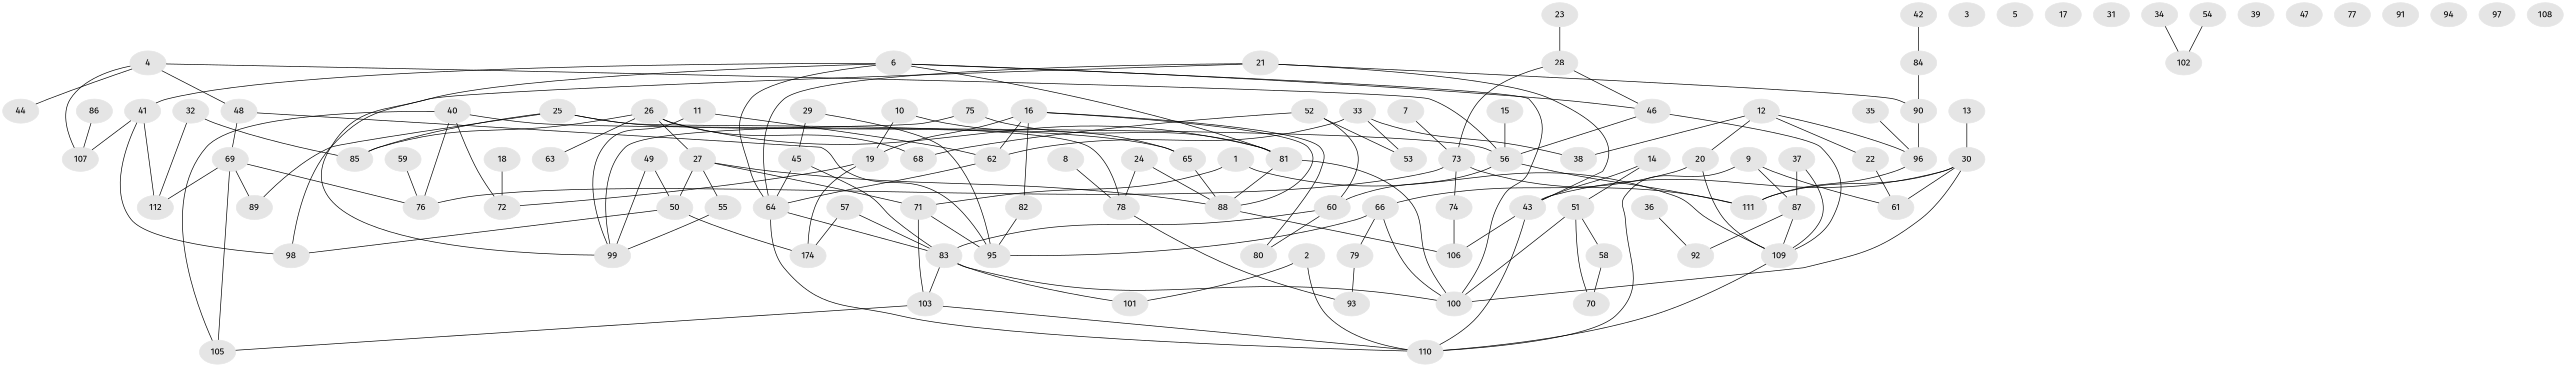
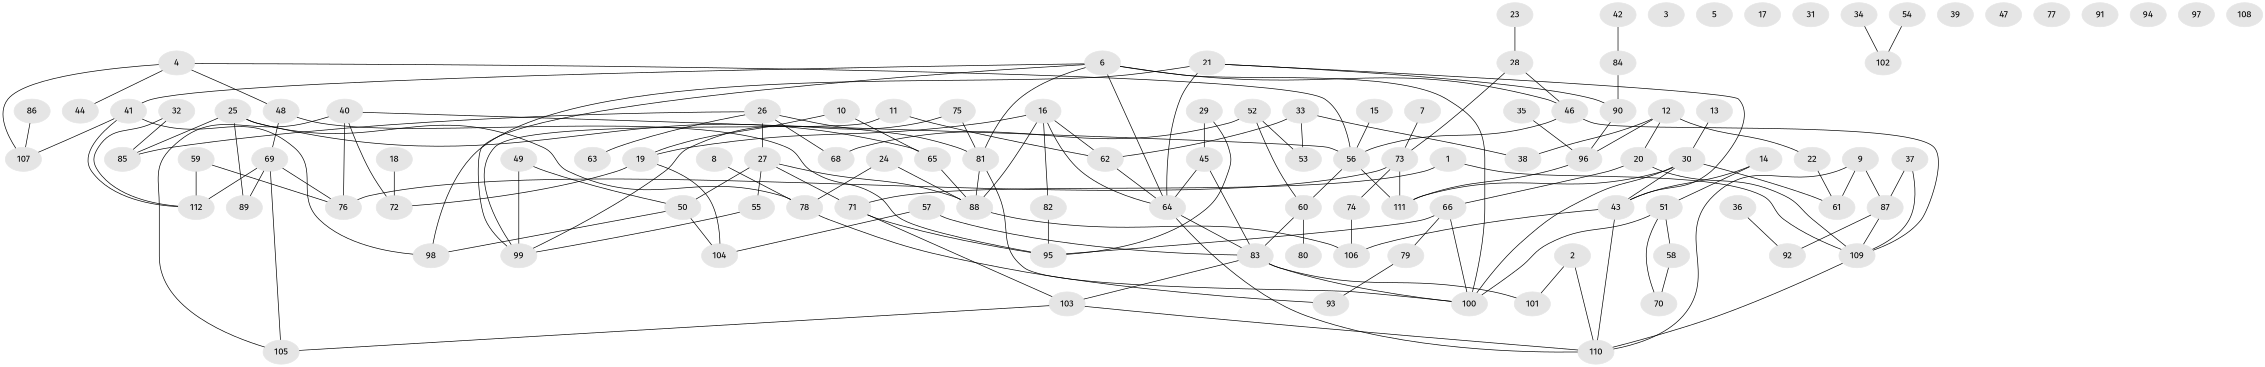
(1301, 139) -> (1088, 177)
none -> (196, 183)
(808, 256) -> (720, 256)
